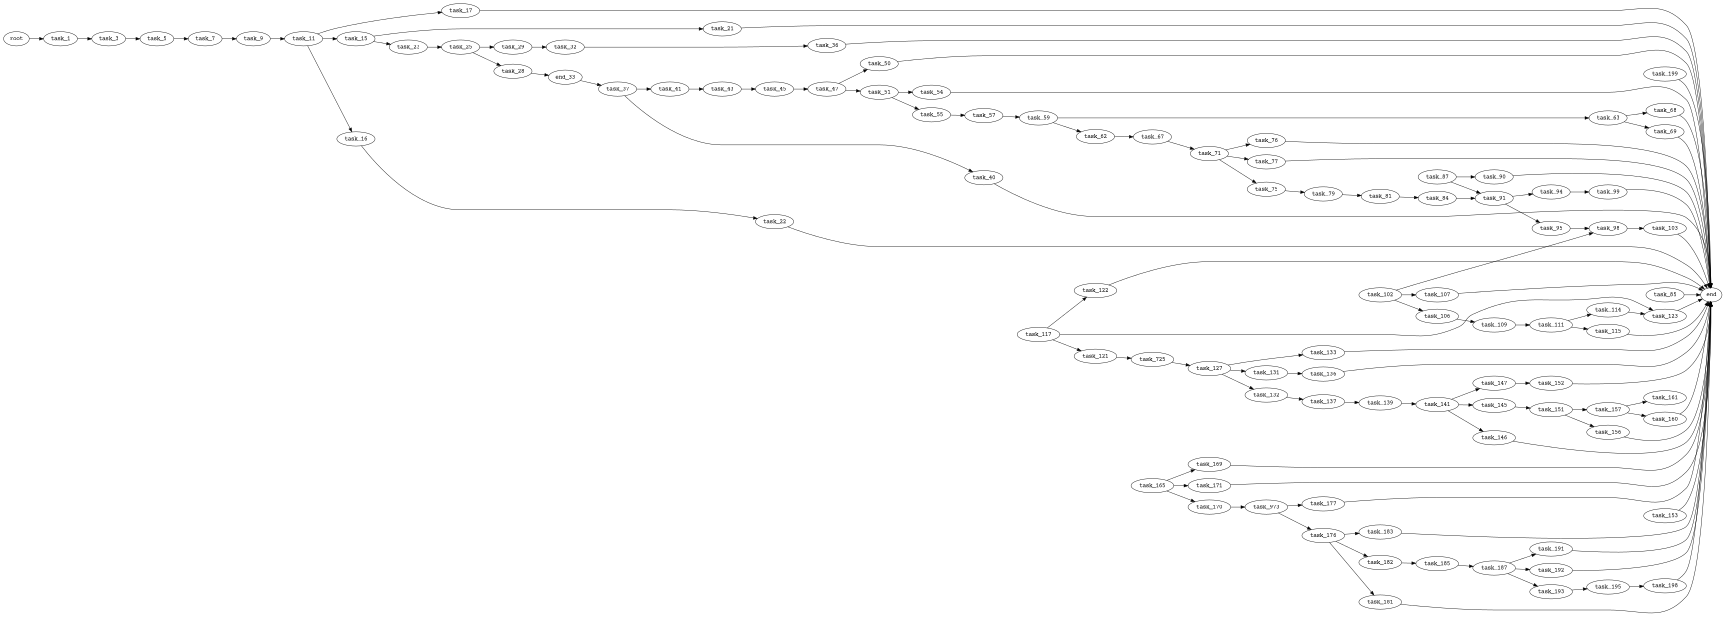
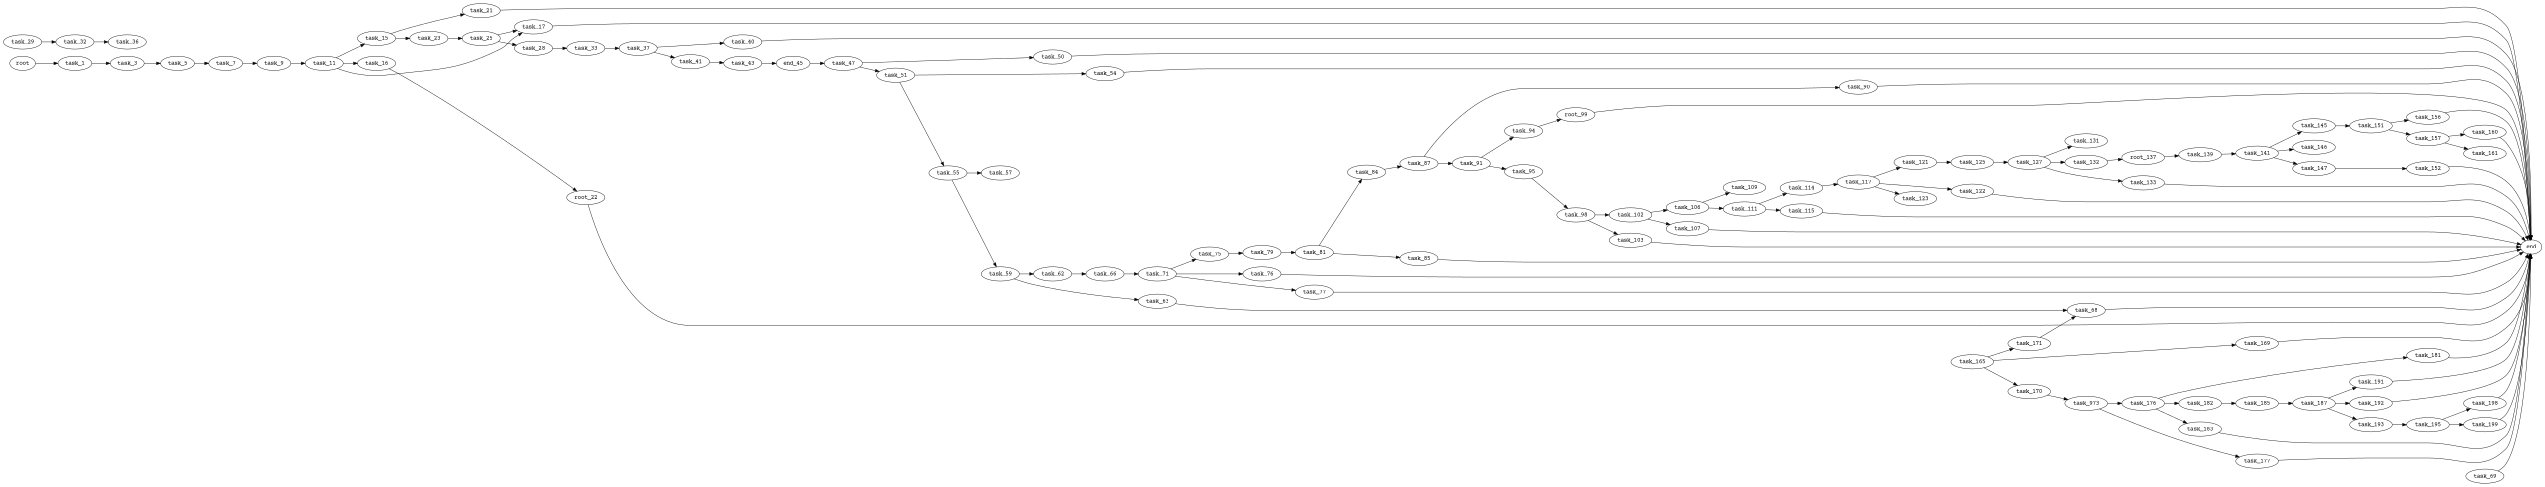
(1385, 41) -> none
(485, 47) -> (505, 33)
(565, 77) -> (586, 48)
(775, 89) -> (793, 63)
(1009, 117) -> (973, 222)
(1635, 124) -> none
(1152, 137) -> (1105, 274)
(1608, 192) -> (1576, 115)
(1464, 198) -> (1391, 168)
(775, 222) -> (586, 198)
none -> (1365, 255)
(1483, 265) -> (1600, 215)
(1688, 306) -> none
(1635, 313) -> (1828, 185)
(1521, 325) -> (1714, 208)
(1152, 359) -> (1972, 162)
(1323, 374) -> none
(1323, 402) -> (2143, 158)
none -> (2454, 425)
(1670, 449) -> none
(1545, 483) -> (2056, 328)
(1665, 516) -> none
